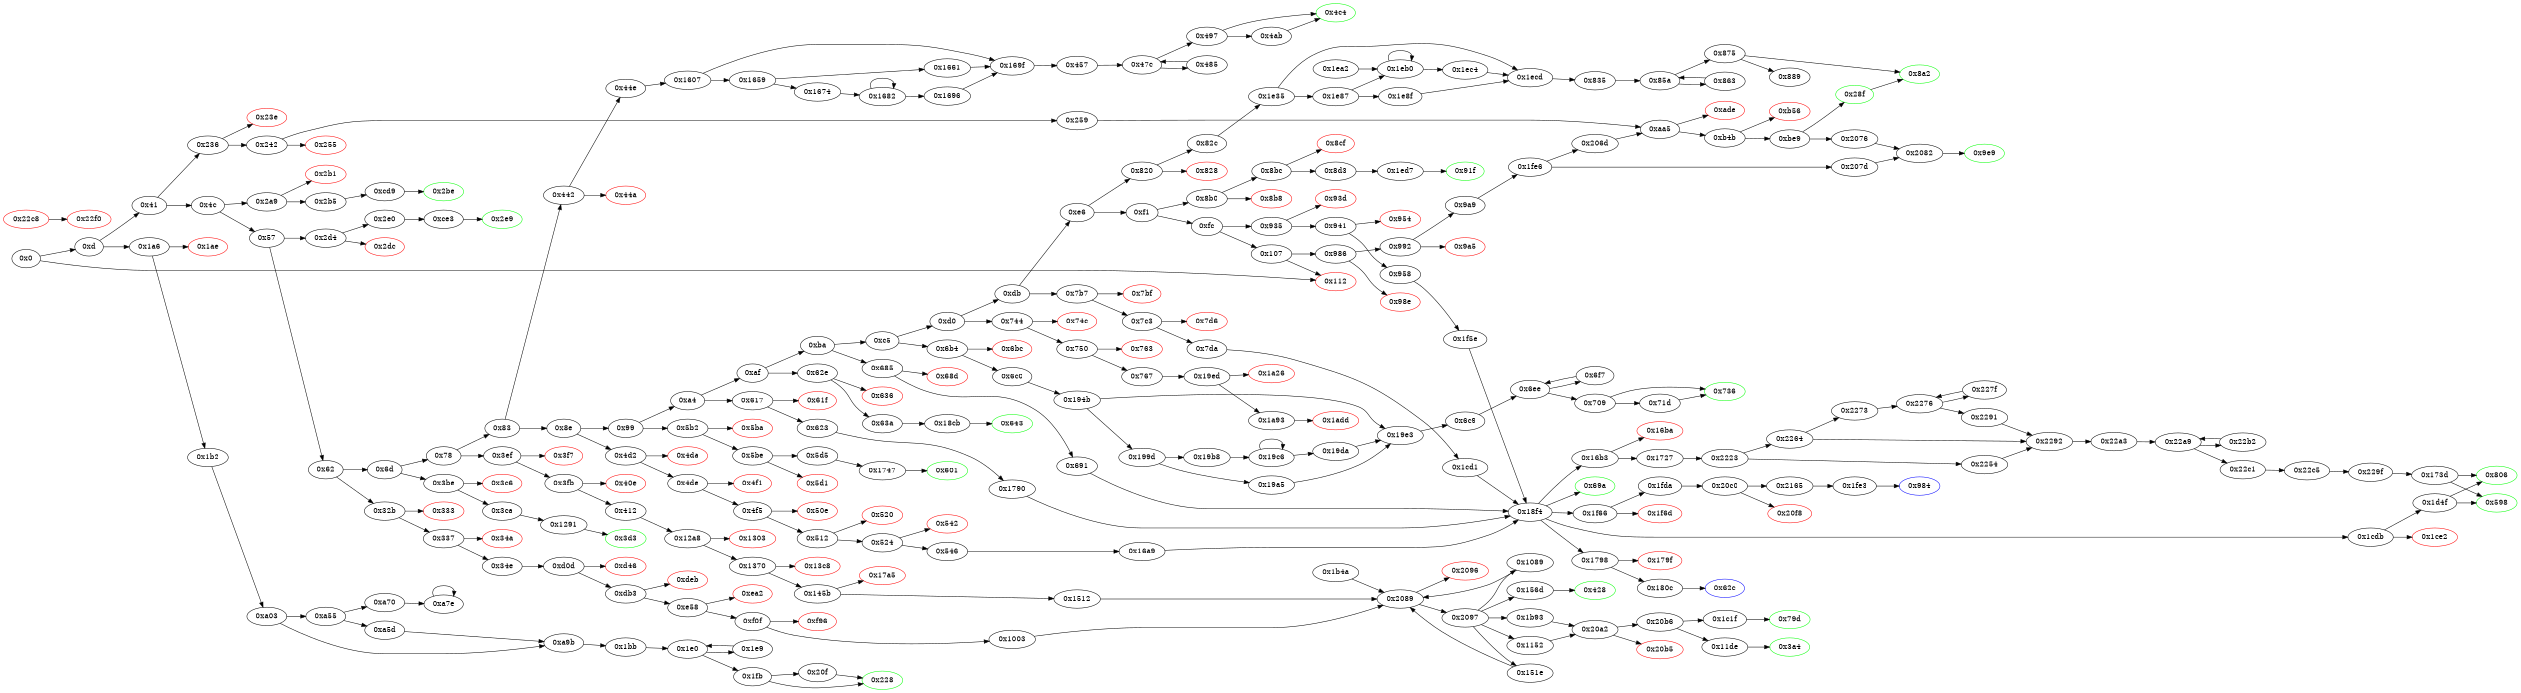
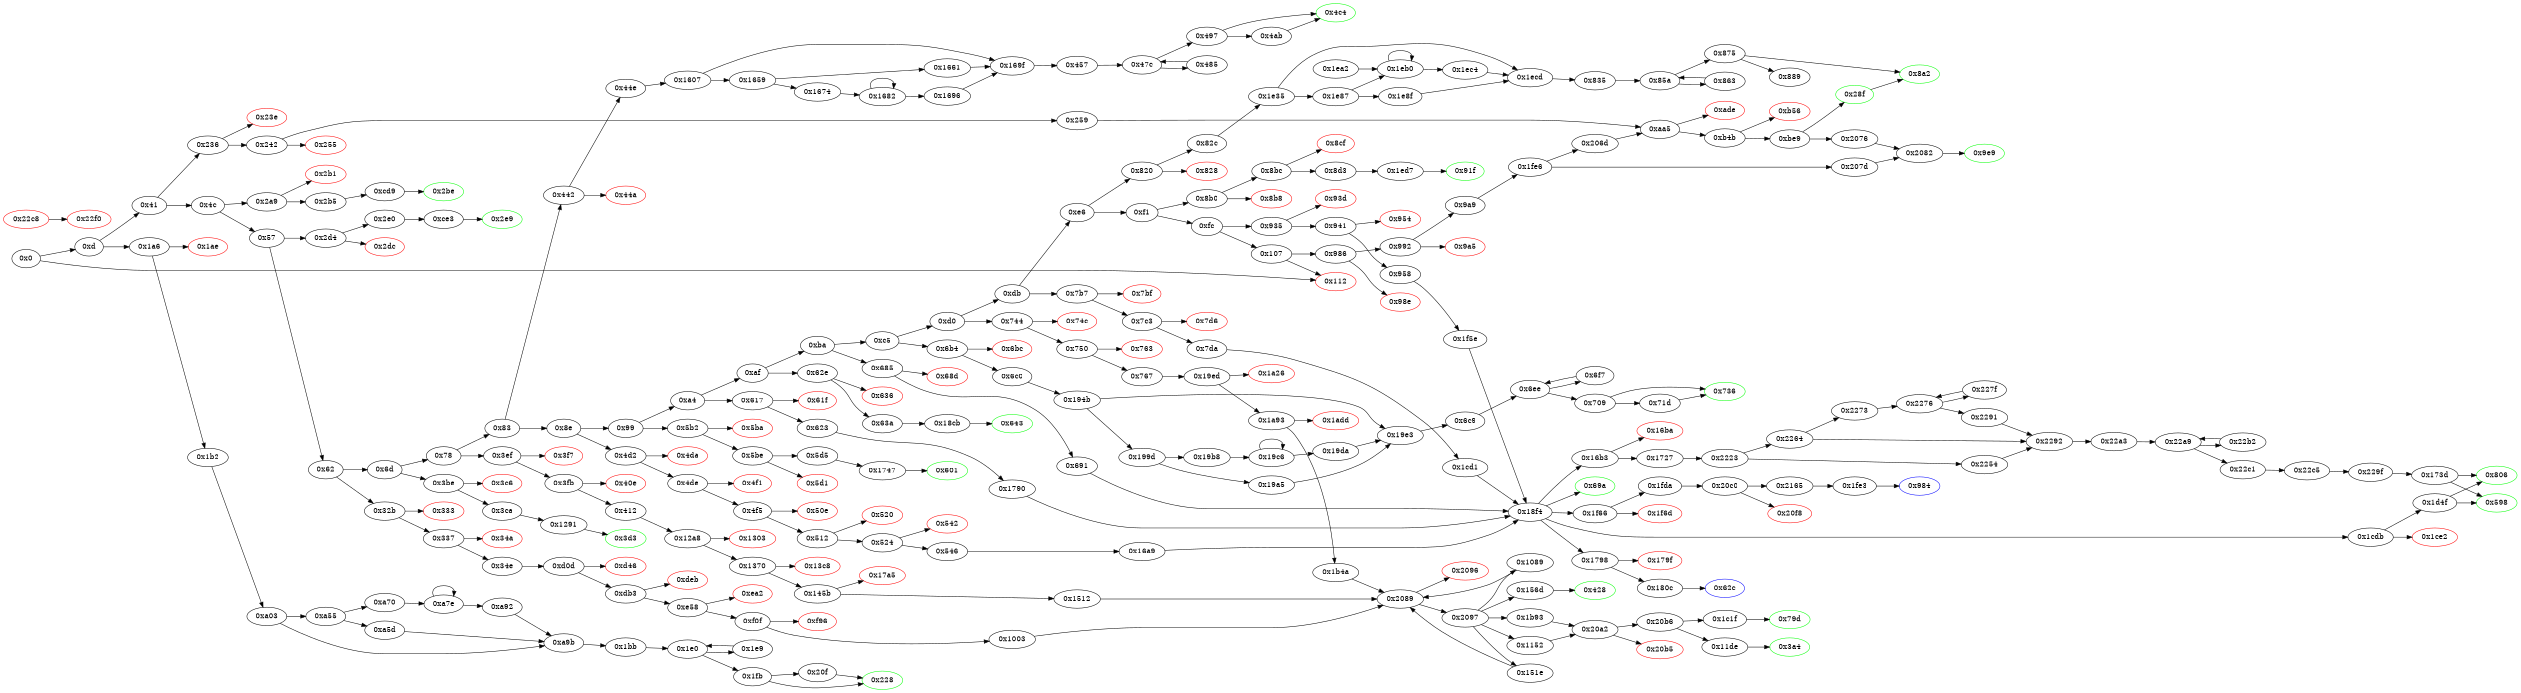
none -> (1321, 489)
none -> (502, 607)
